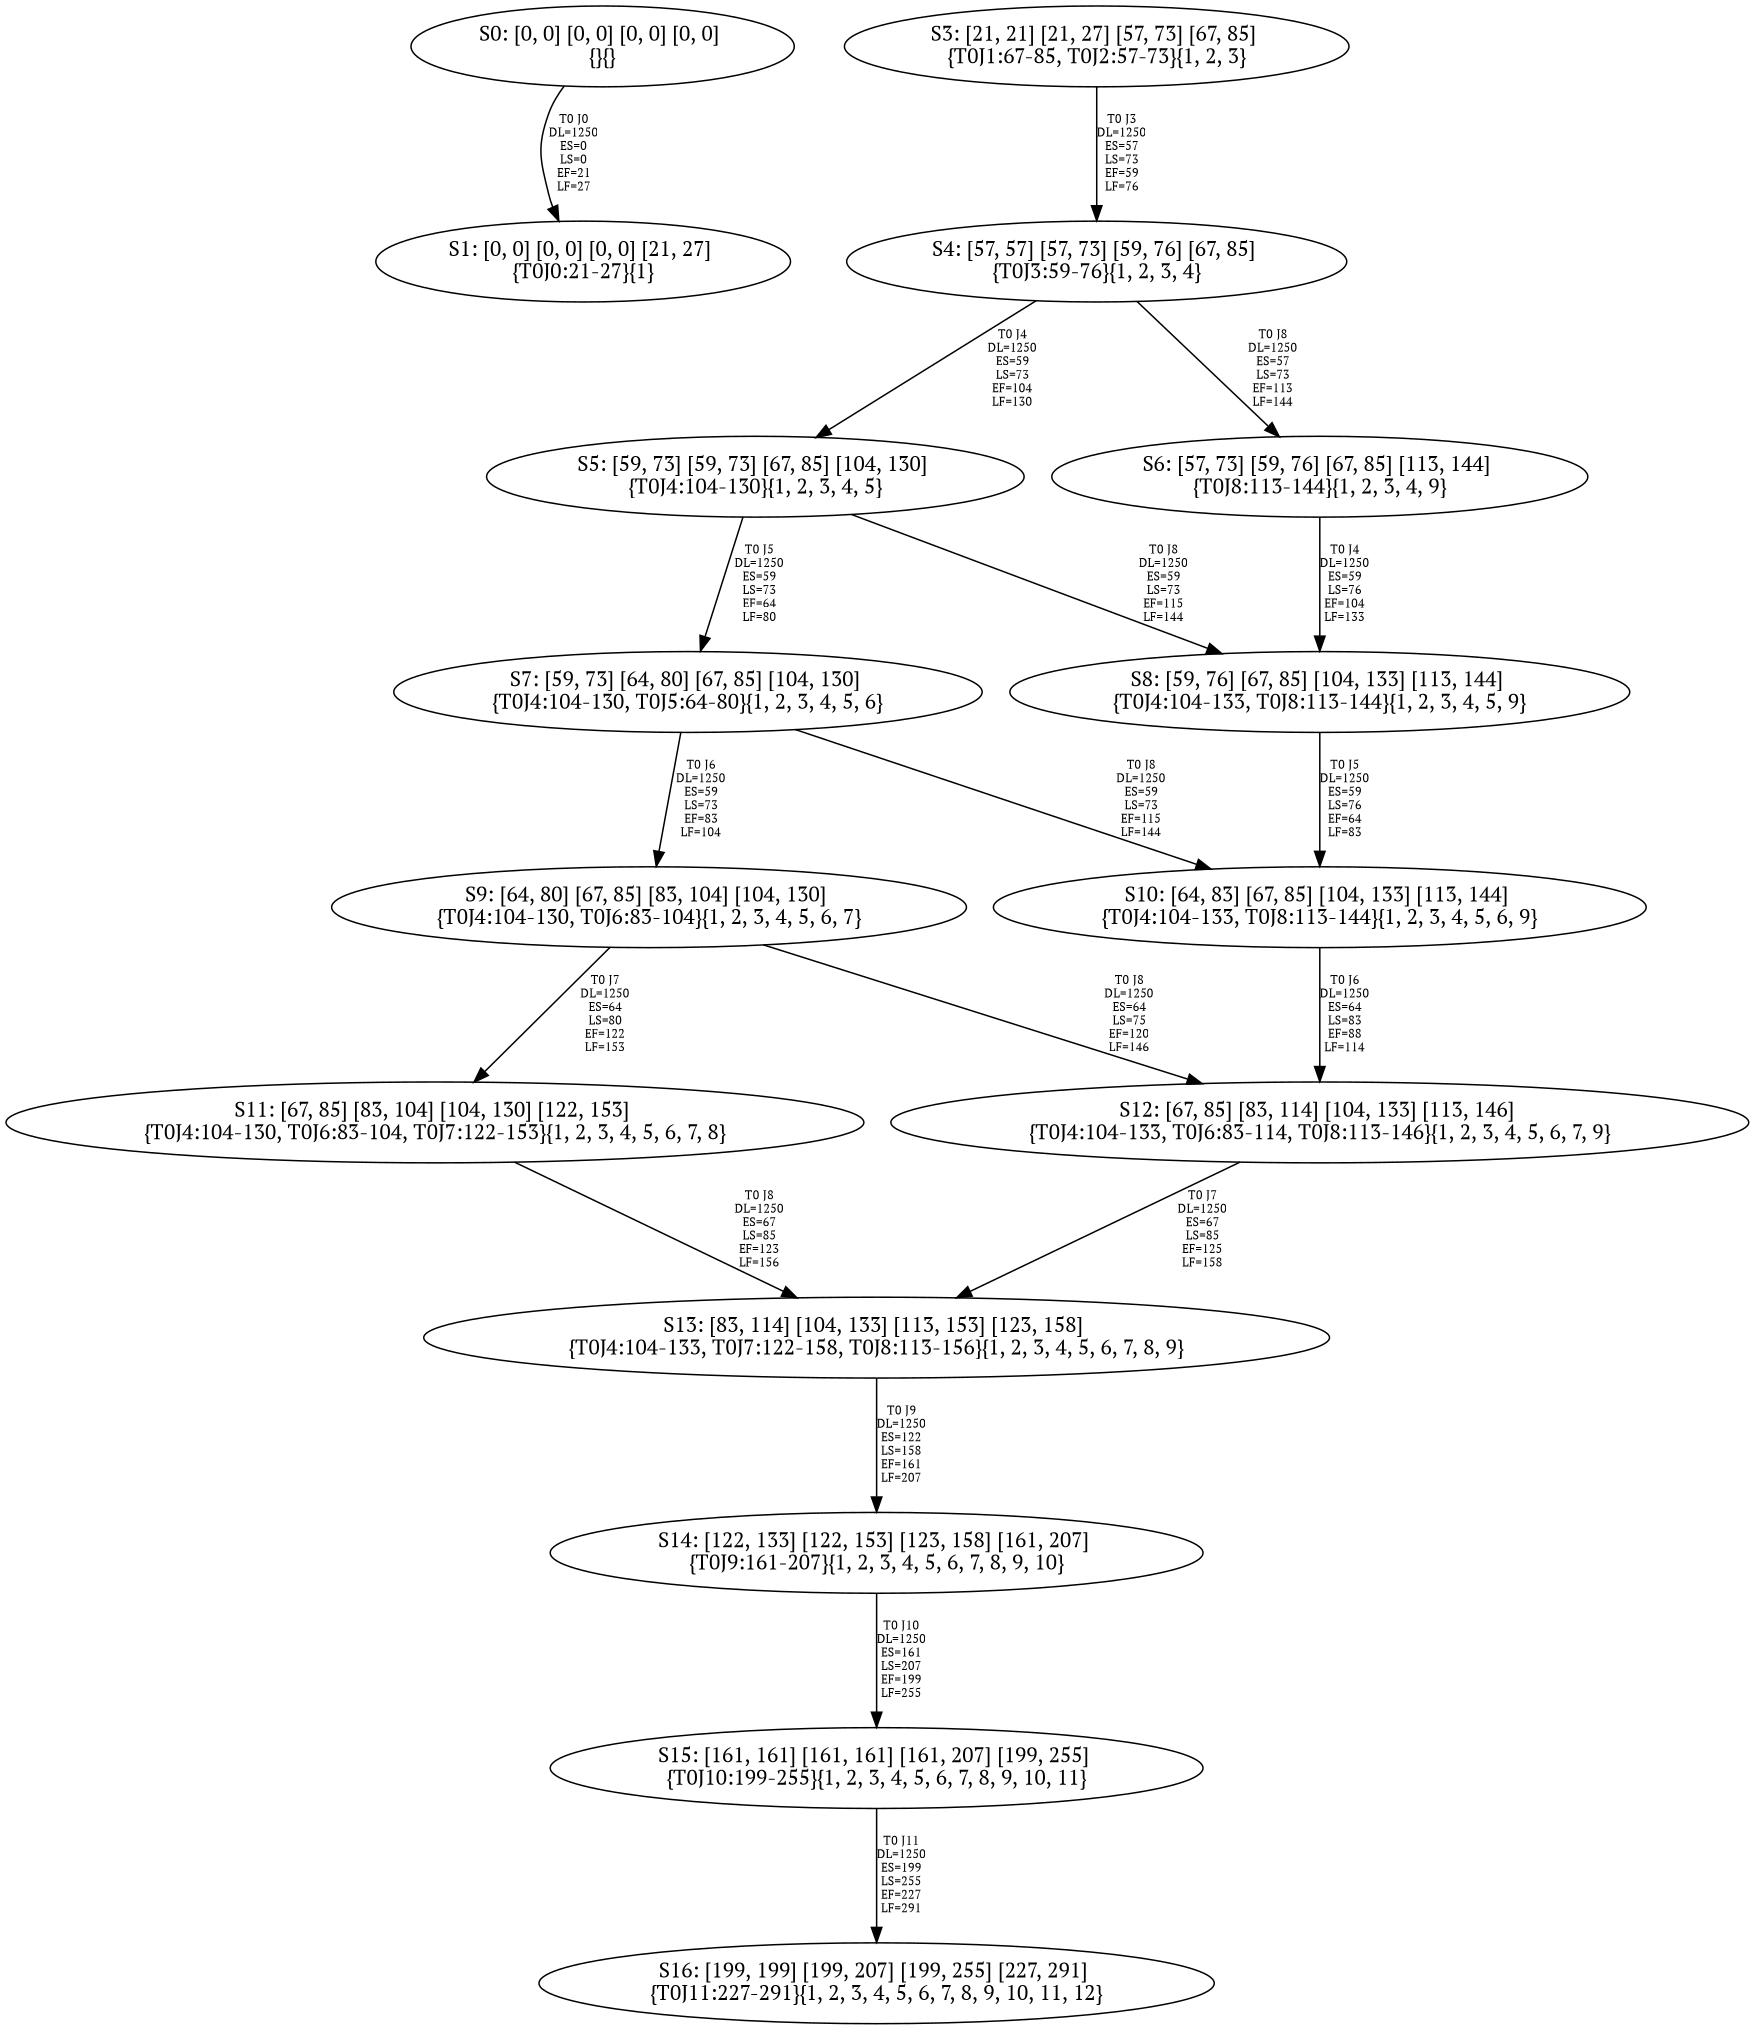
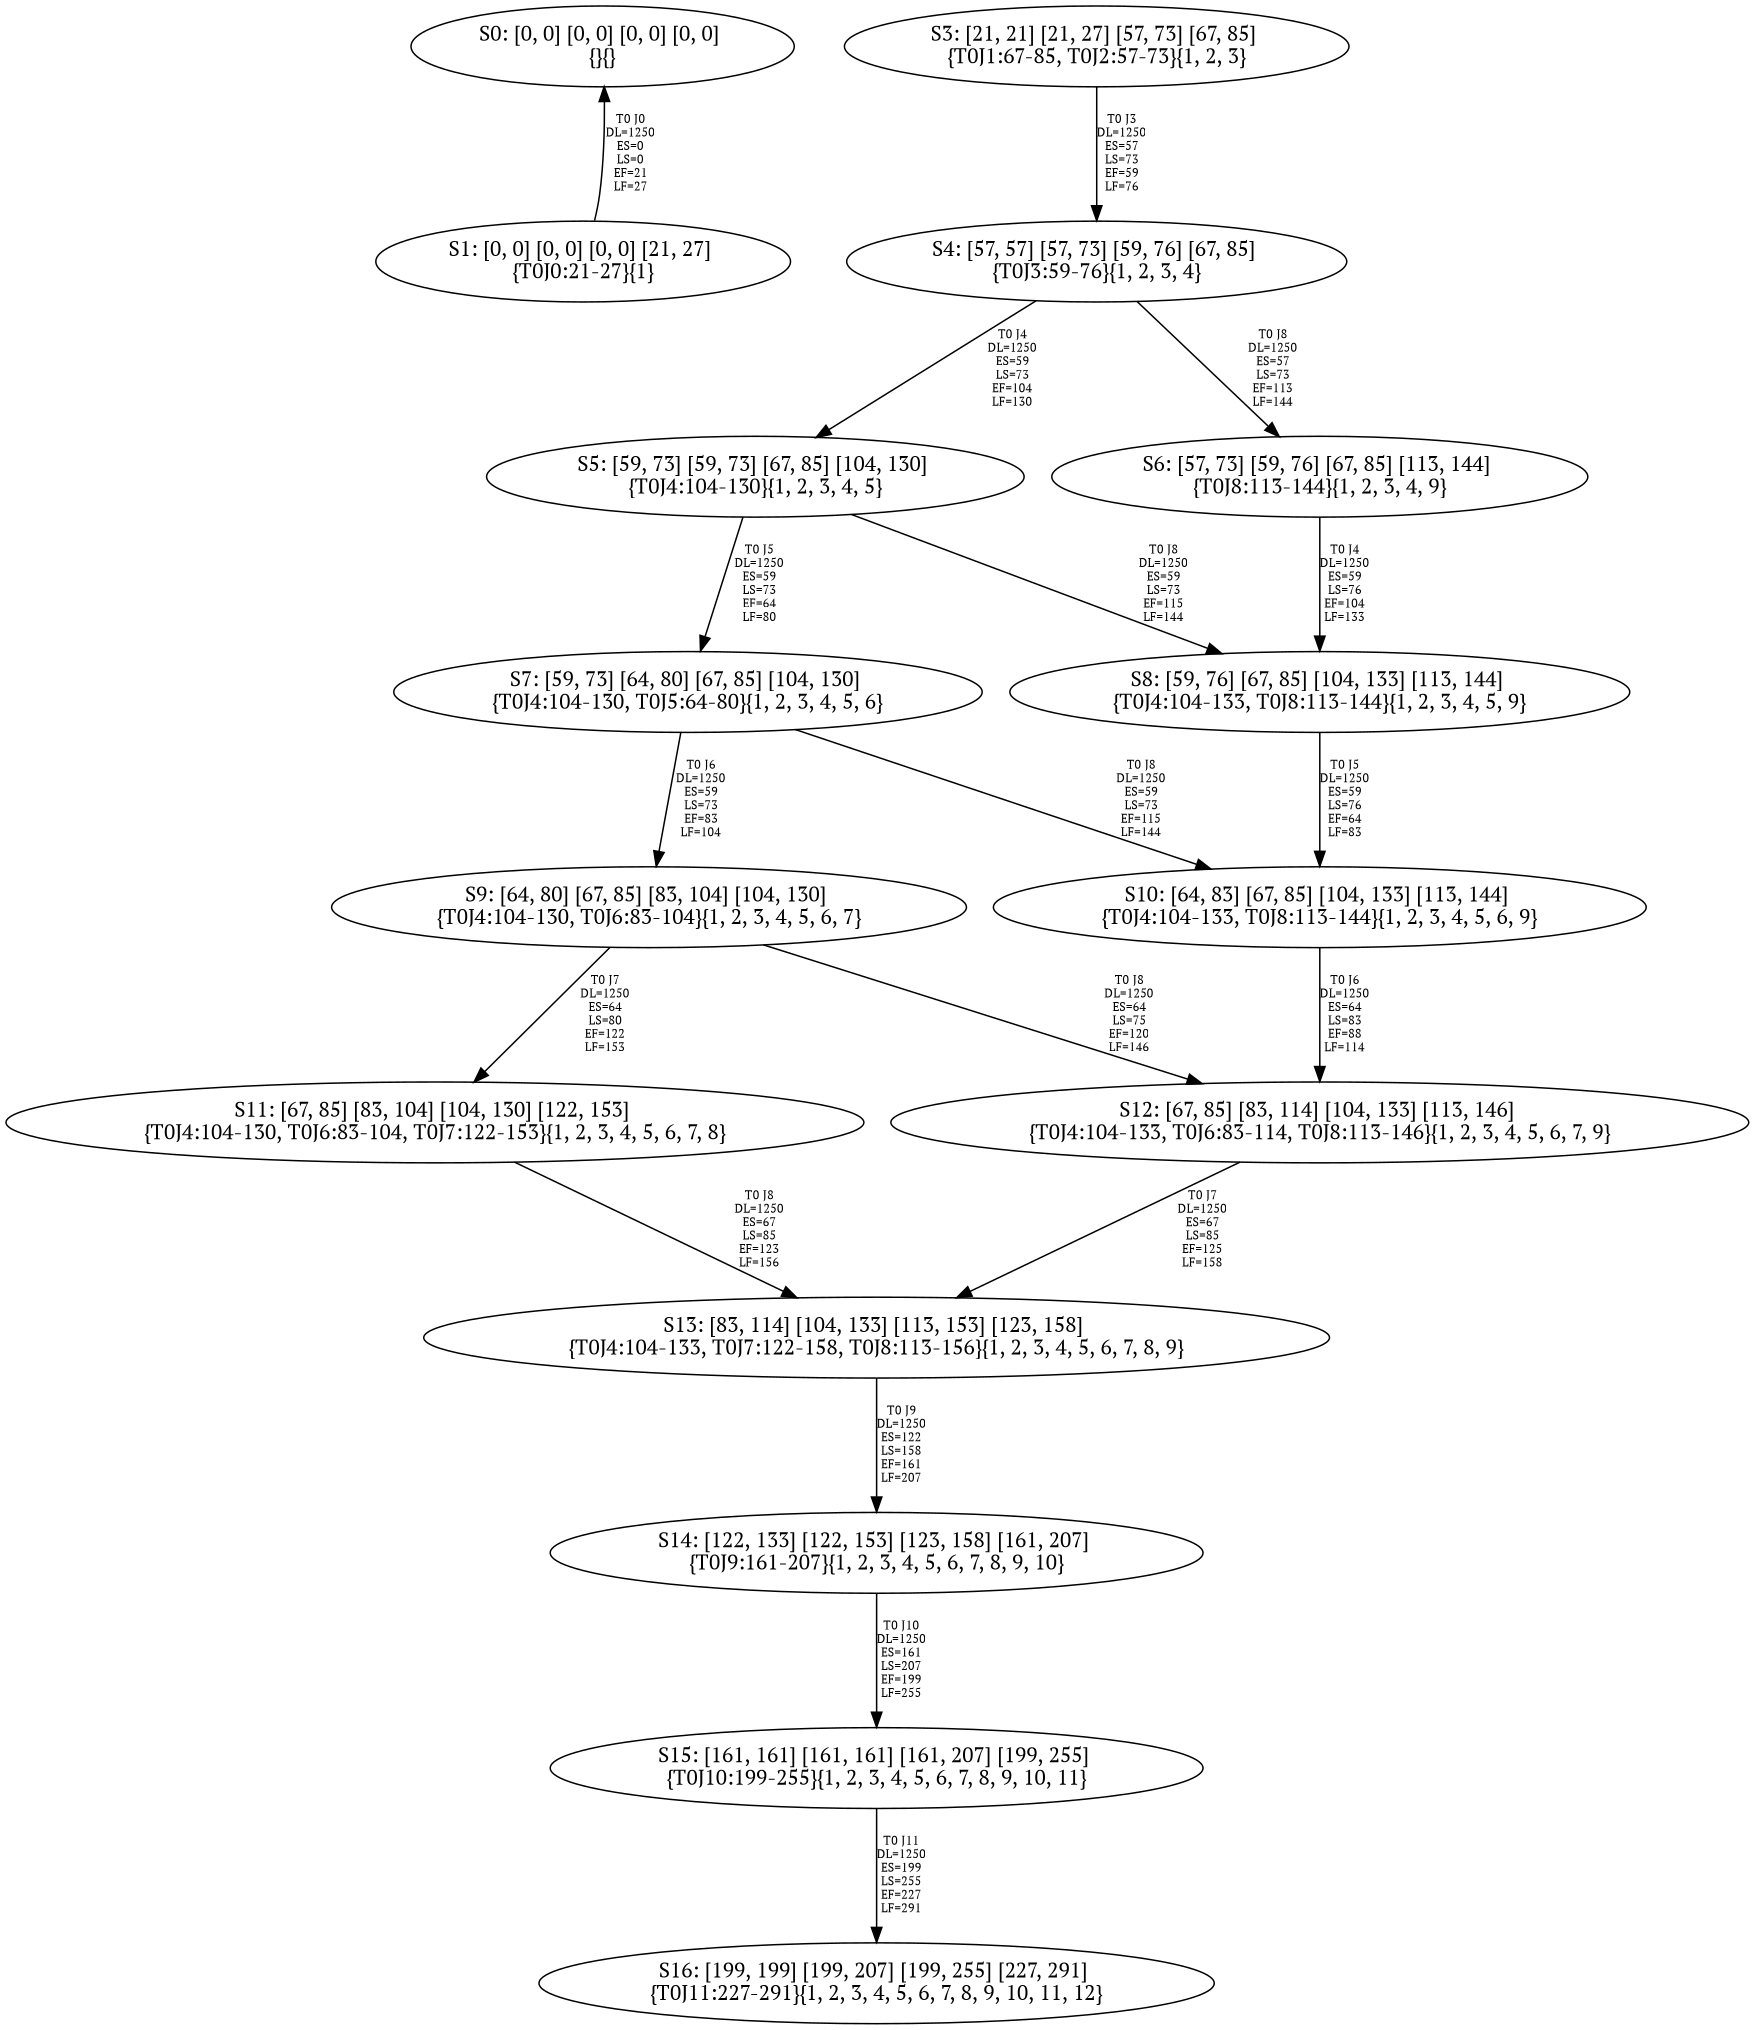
(541, 145) -> (603, 161)
